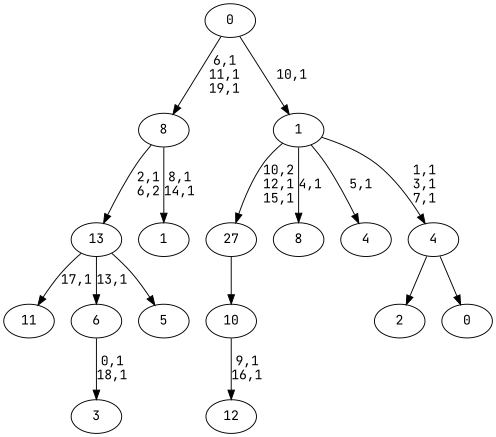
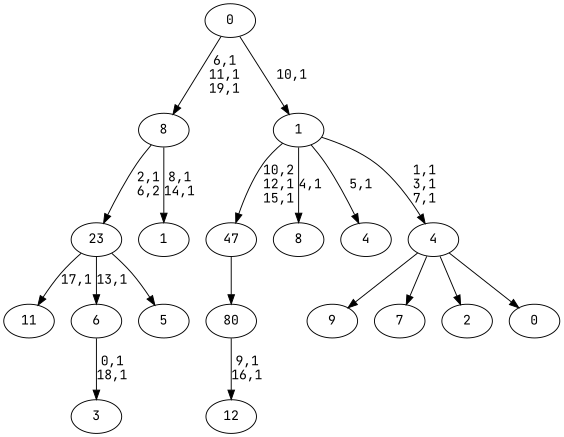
(96, 240) -> (96, 240)
(231, 240) -> (231, 240)
(231, 321) -> (231, 321)
none -> (332, 321)
none -> (400, 321)
